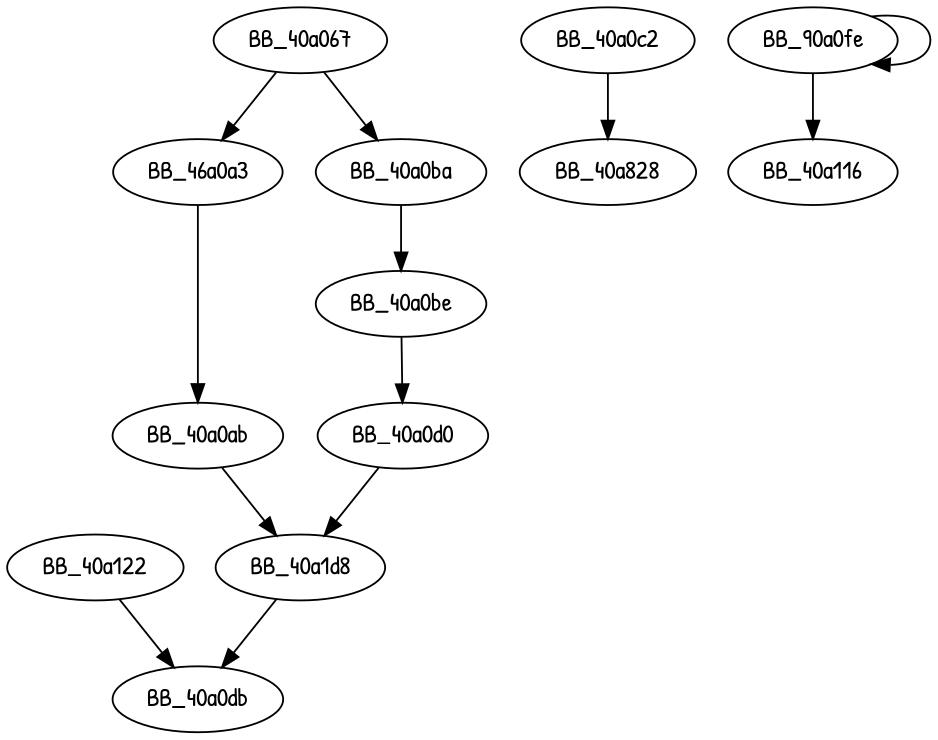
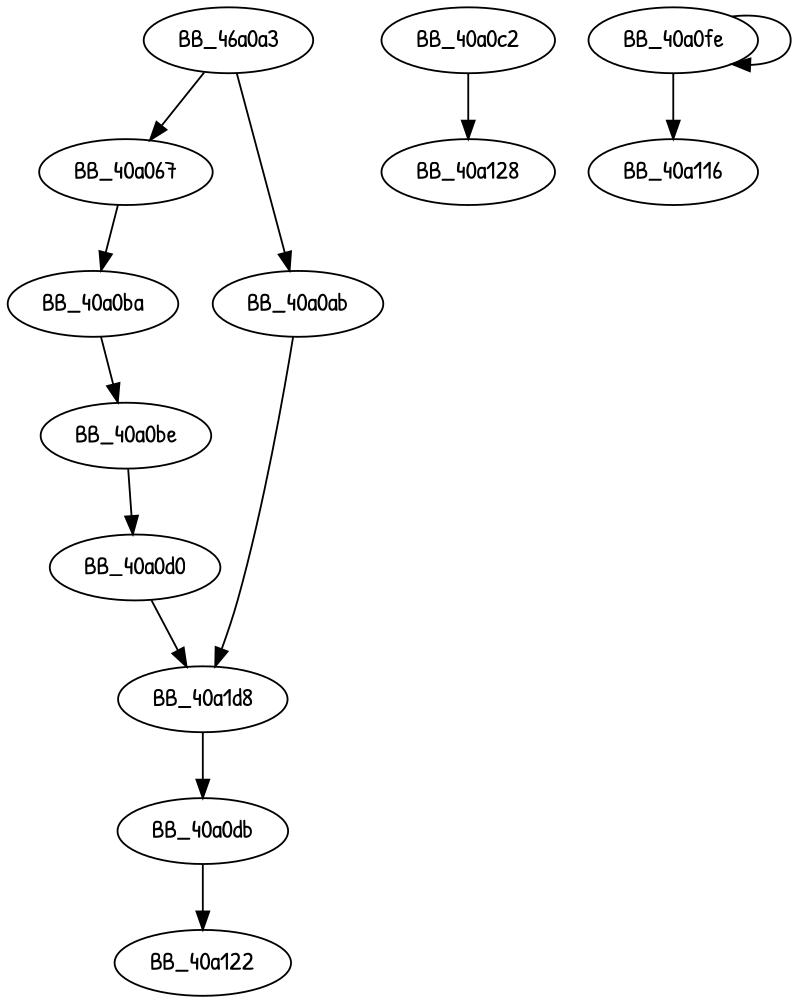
(813, 40) -> (673, 40)
(255, 99) -> (183, 99)
(608, 172) -> (468, 172)
(141, 626) -> (203, 888)
